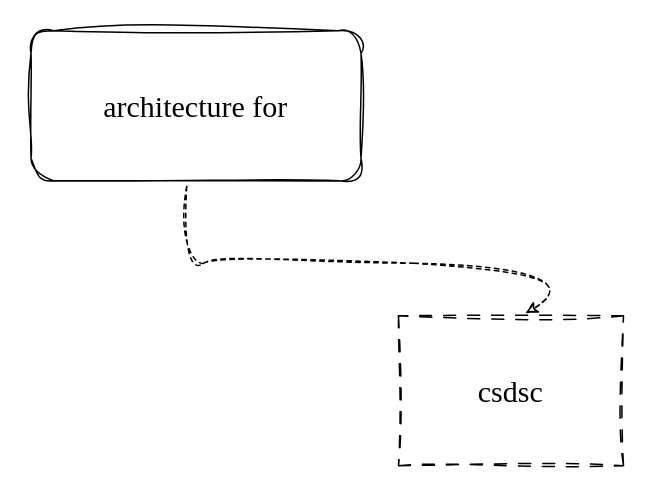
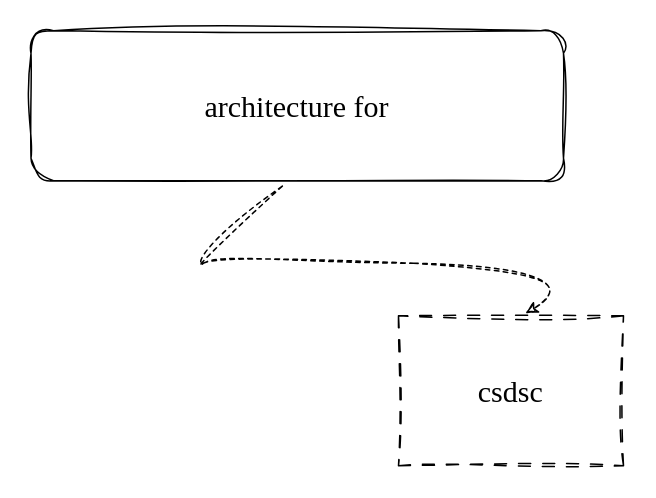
(196, 106) -> (297, 106)
